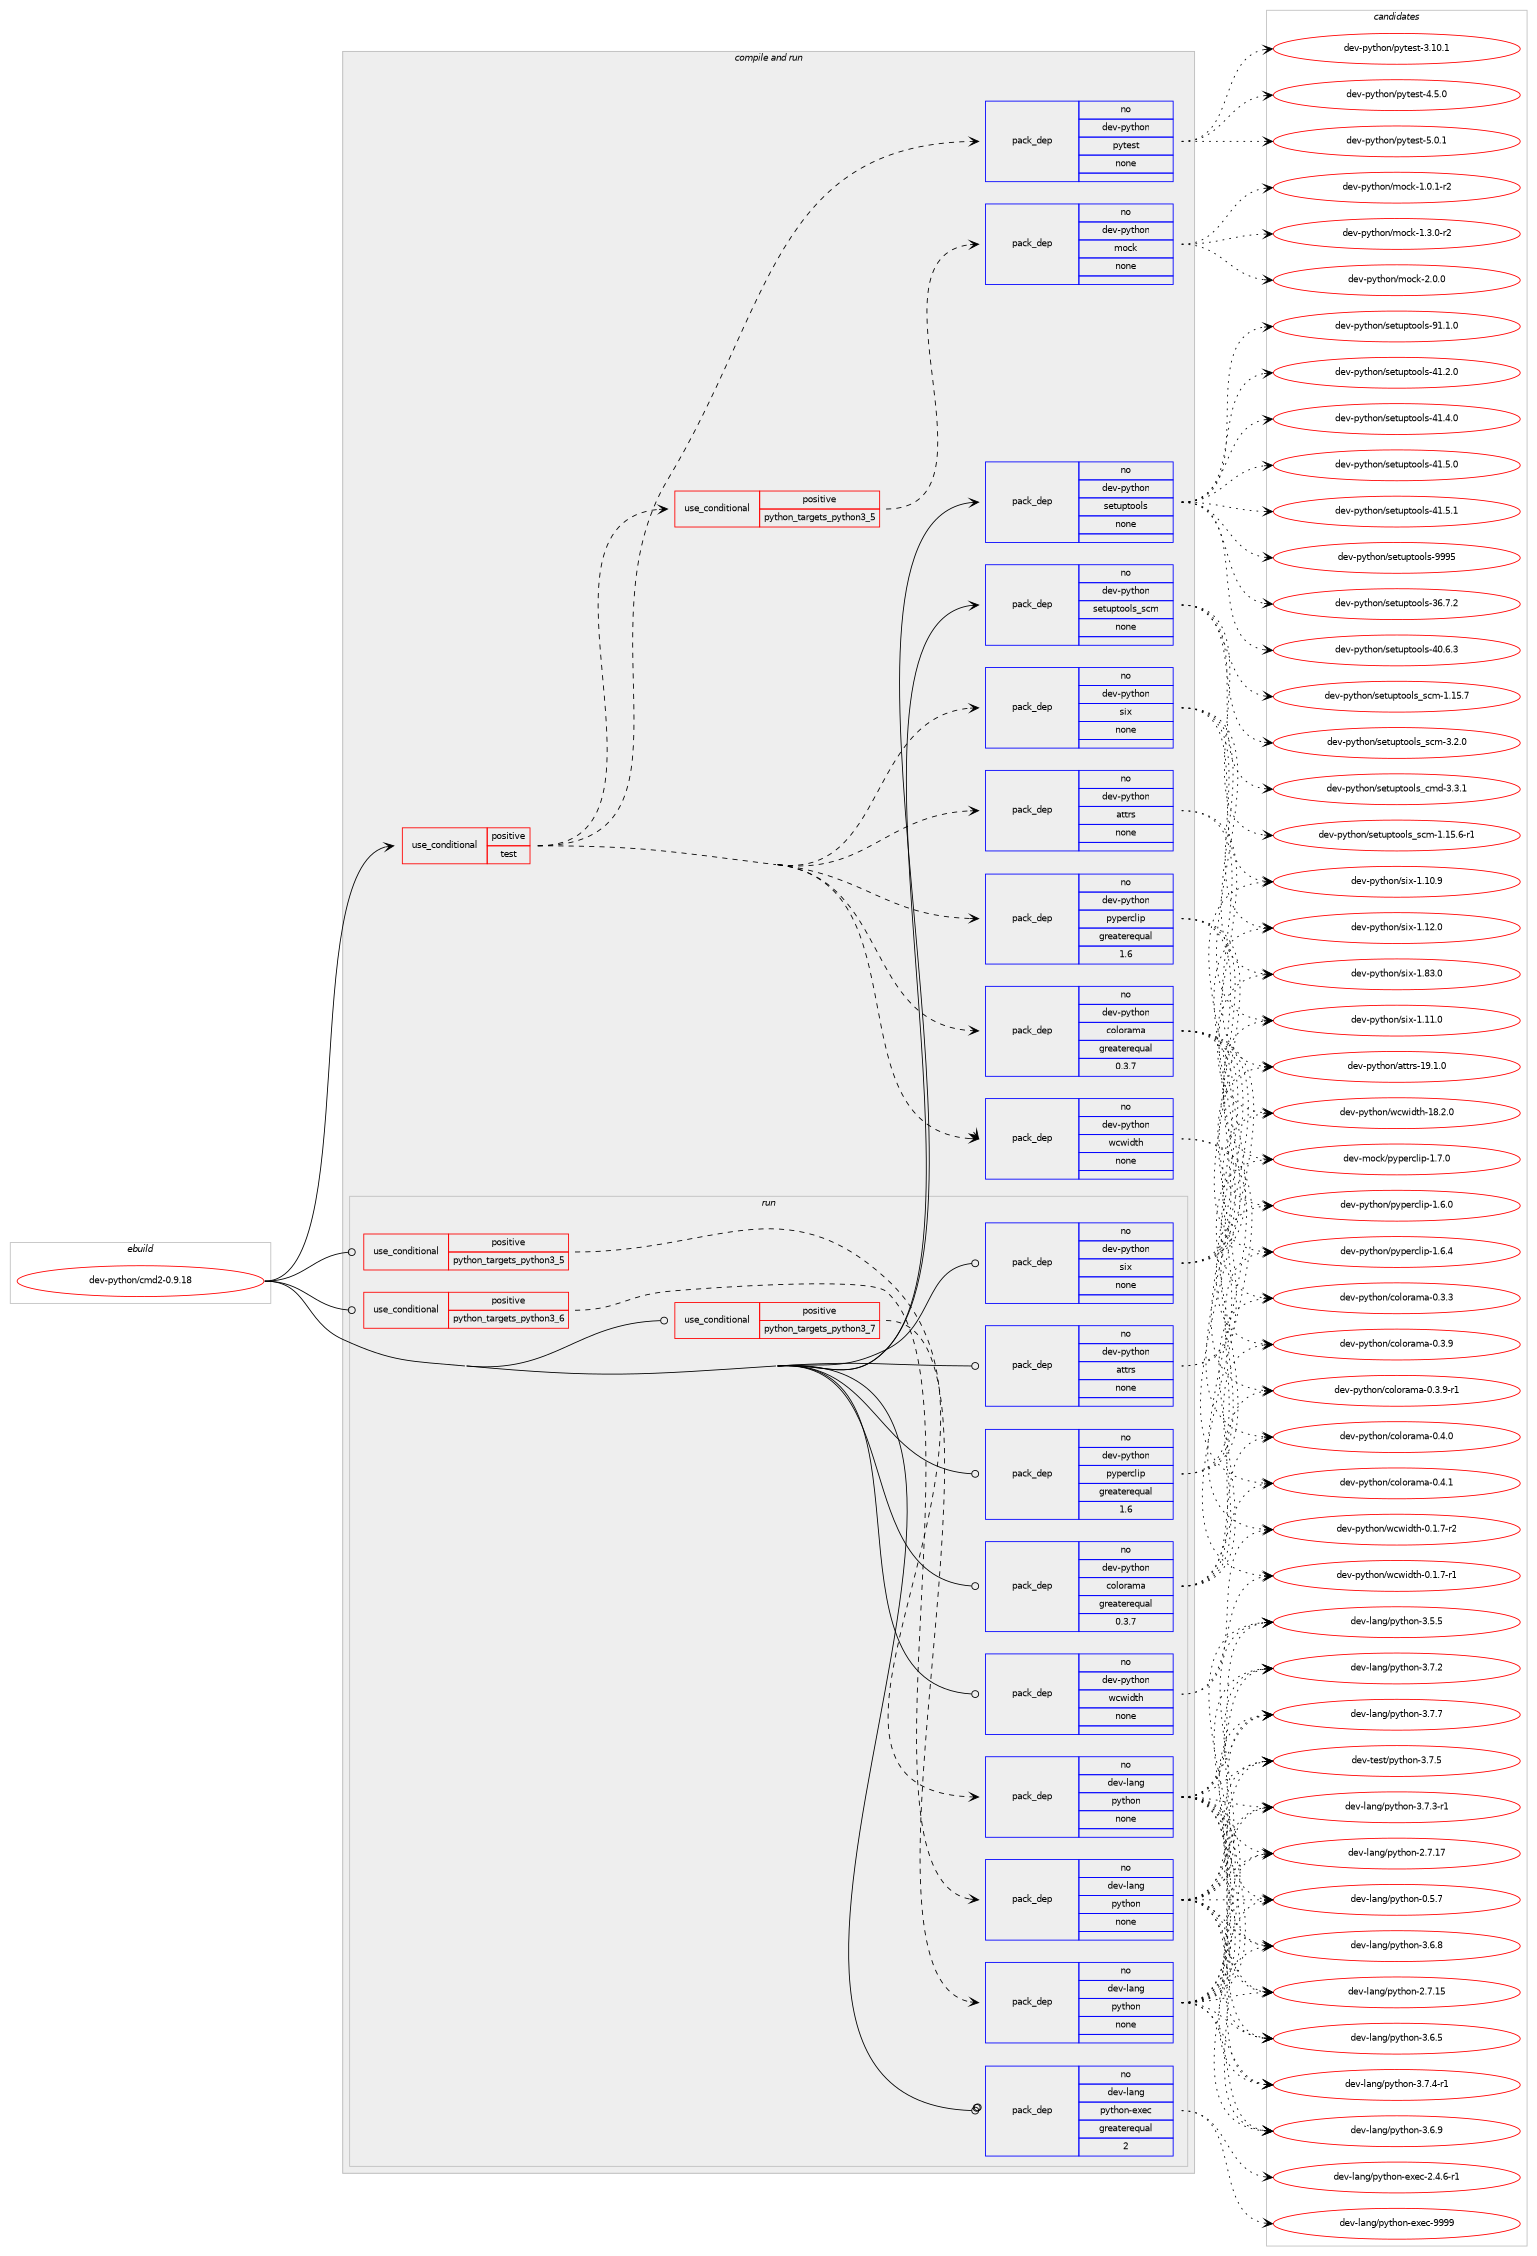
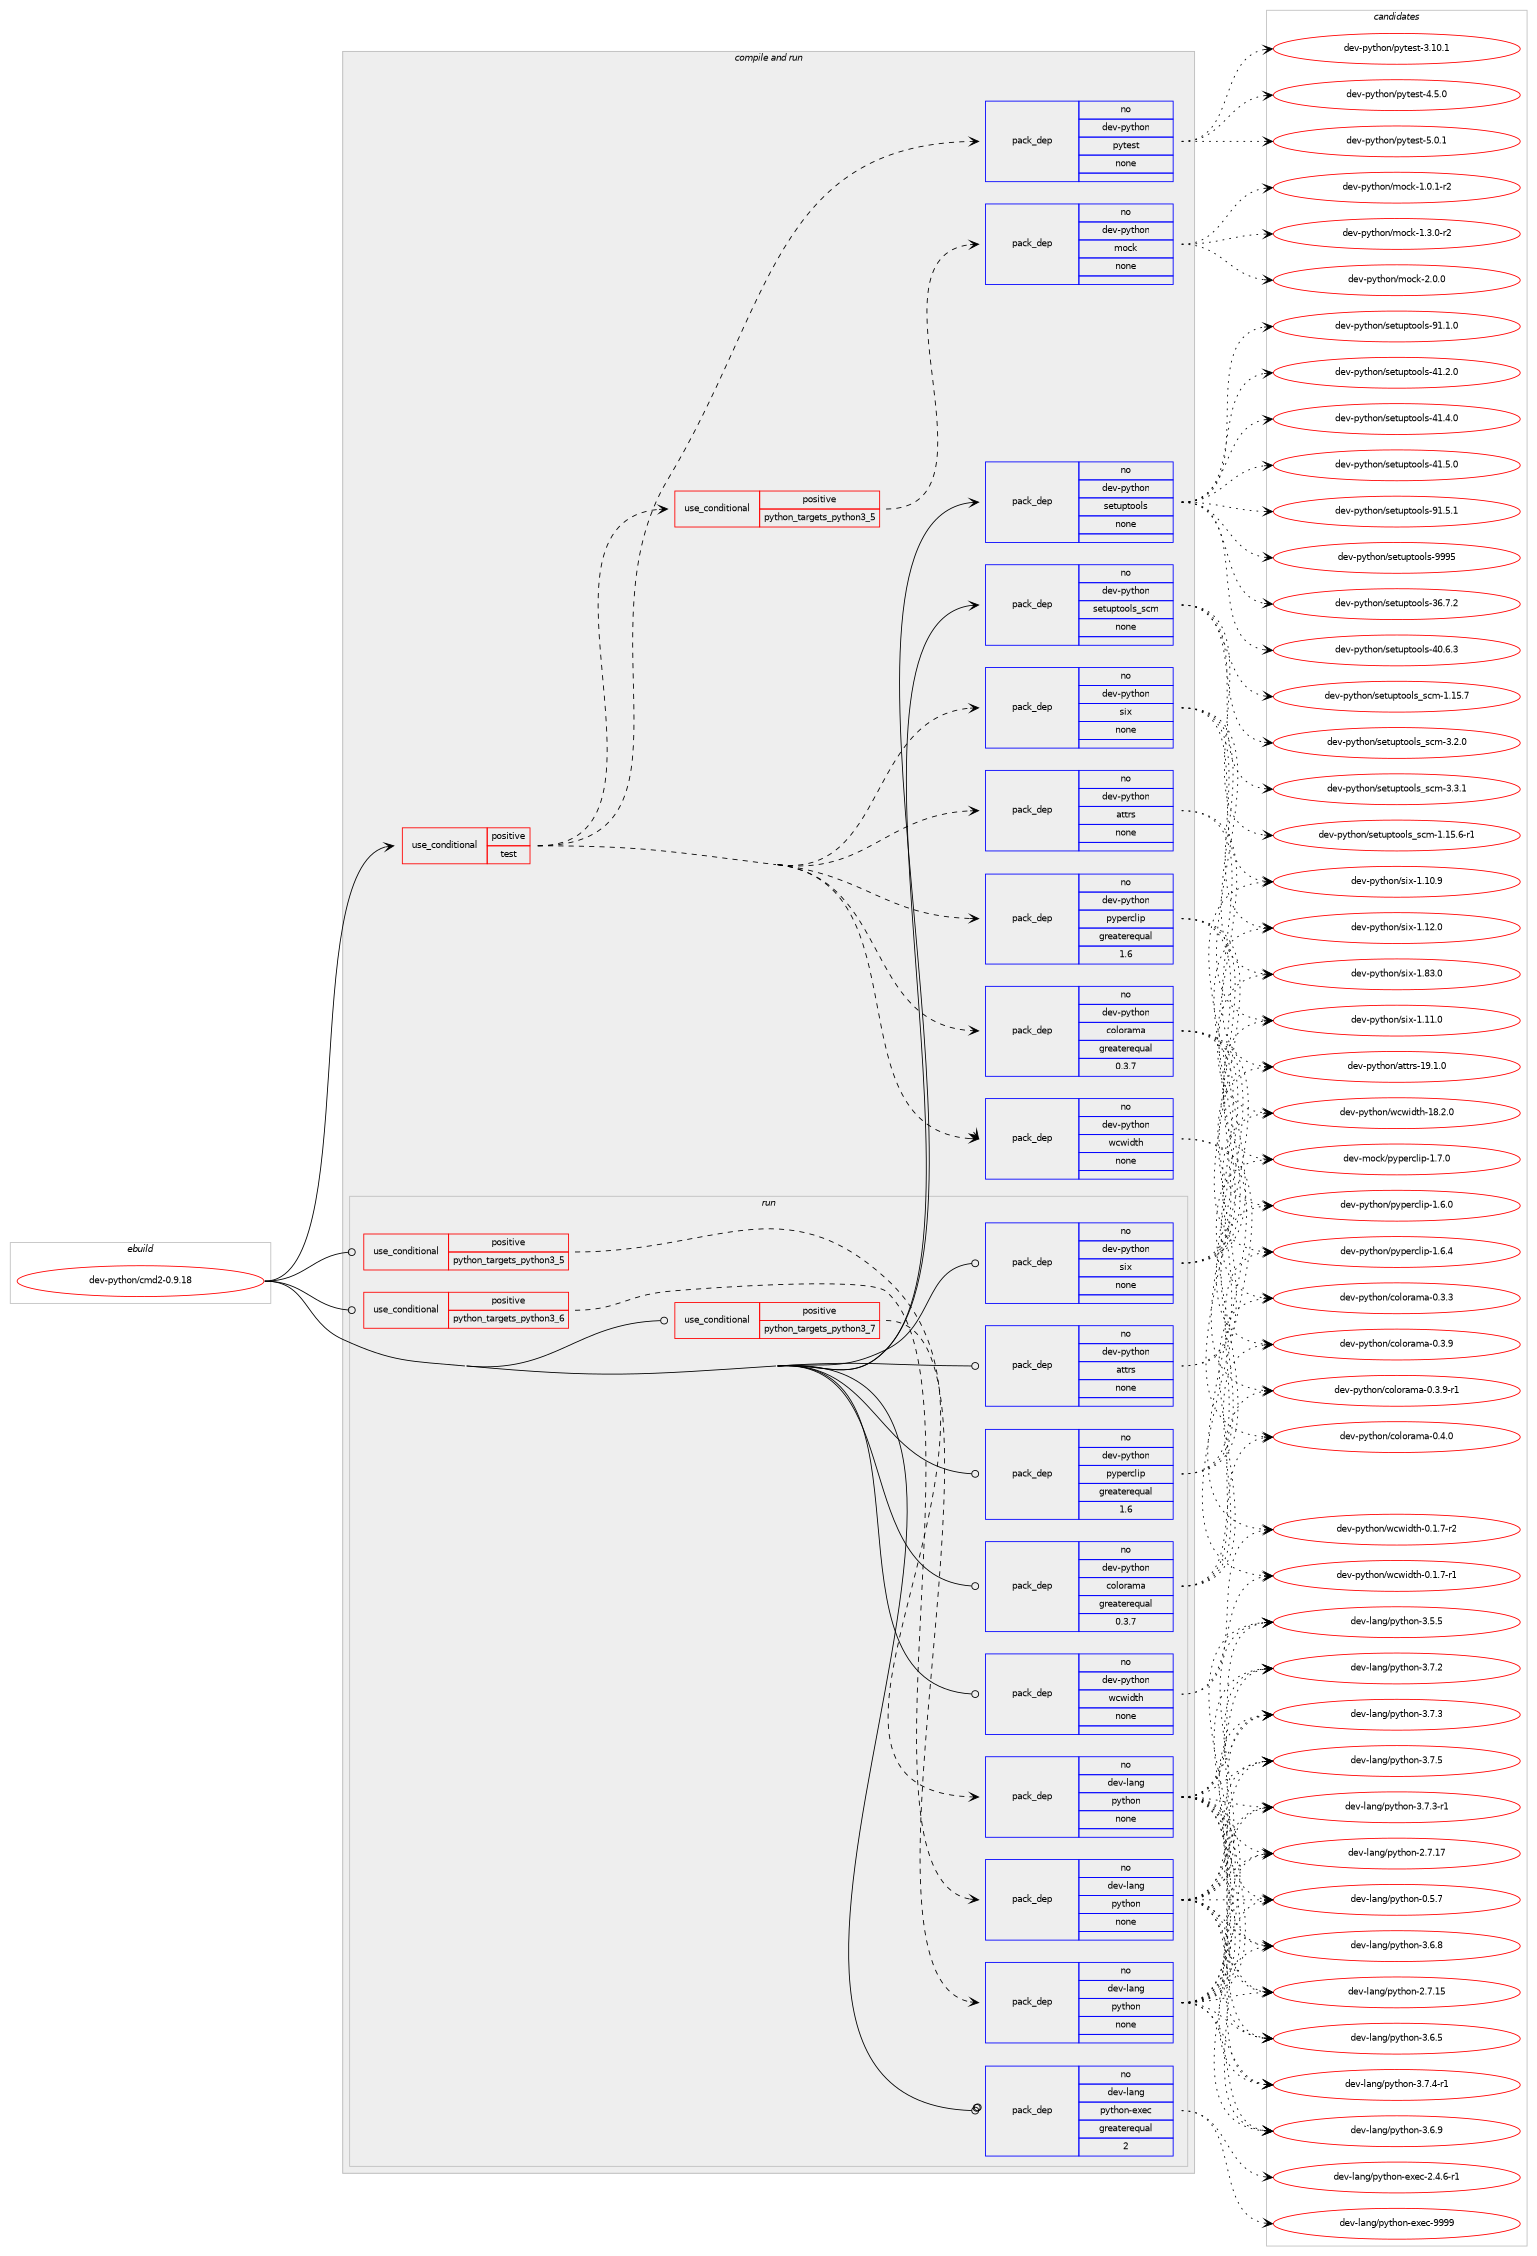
(1397, 512) -> (1397, 512)
(1397, 789) -> (1397, 789)
(1397, 1483) -> none
(1397, 1715) -> (1397, 1715)
(1397, 1761) -> (1397, 1761)
